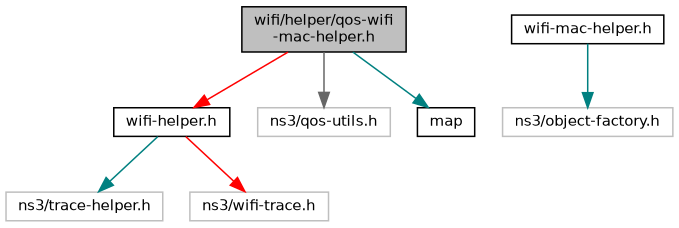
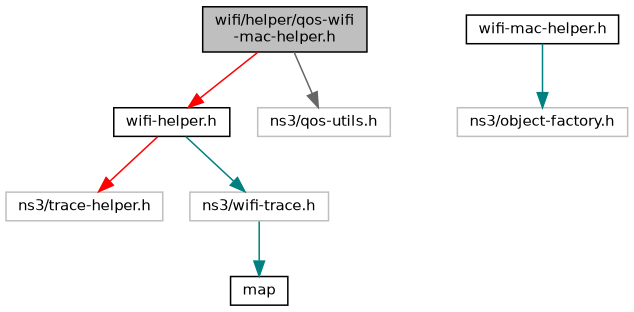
(384, 75) -> (259, 241)
(134, 159) -> (134, 159)
(210, 159) -> (210, 159)
